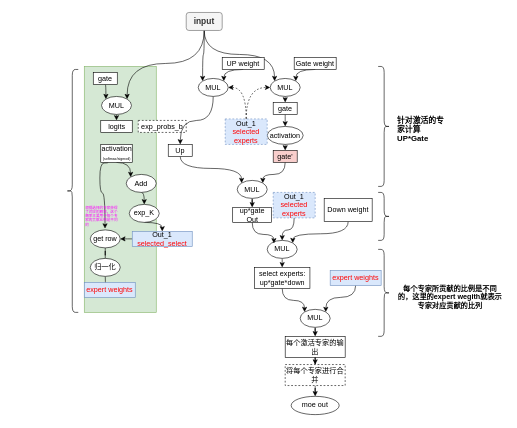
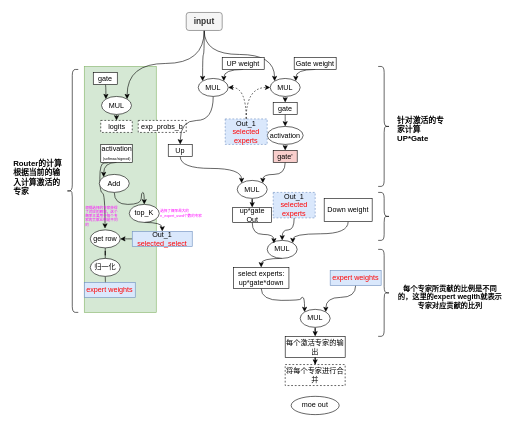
(117, 126) -> (117, 126)
none -> (39, 177)
(141, 183) -> (114, 183)
(144, 213) -> (144, 213)
none -> (183, 213)
(282, 278) -> (261, 278)
(315, 392) -> none
